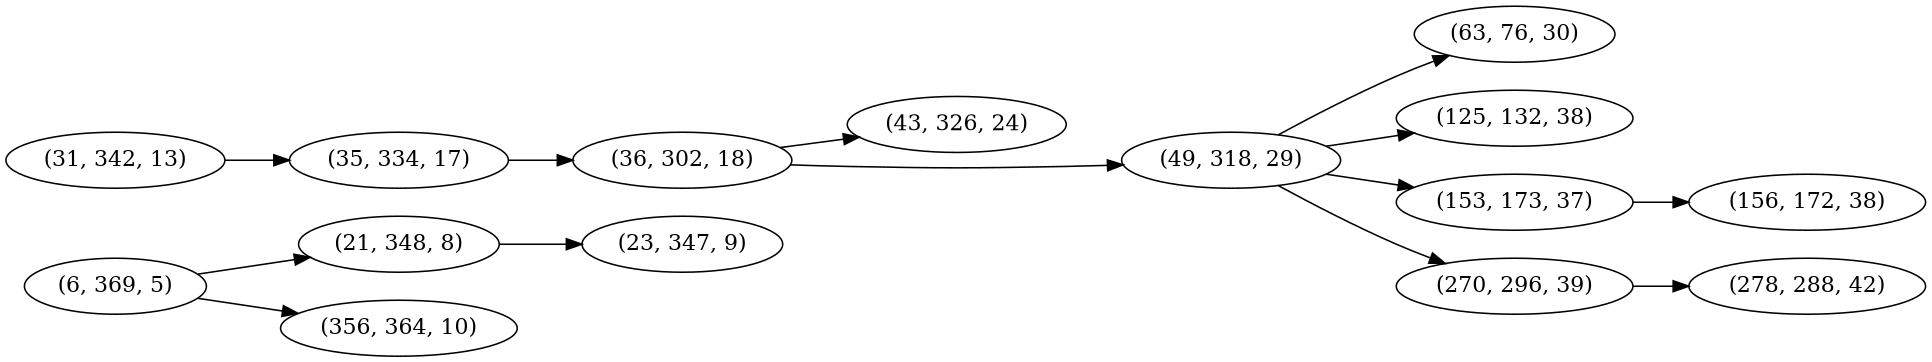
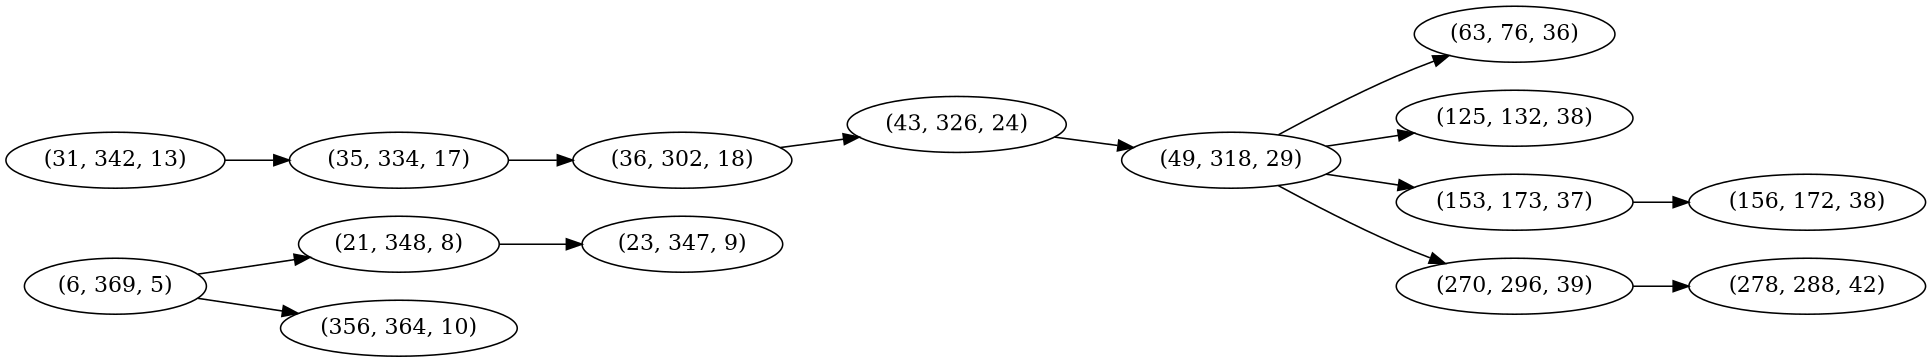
(1515, 34) -> (1515, 34)
(949, 168) -> (1086, 141)
